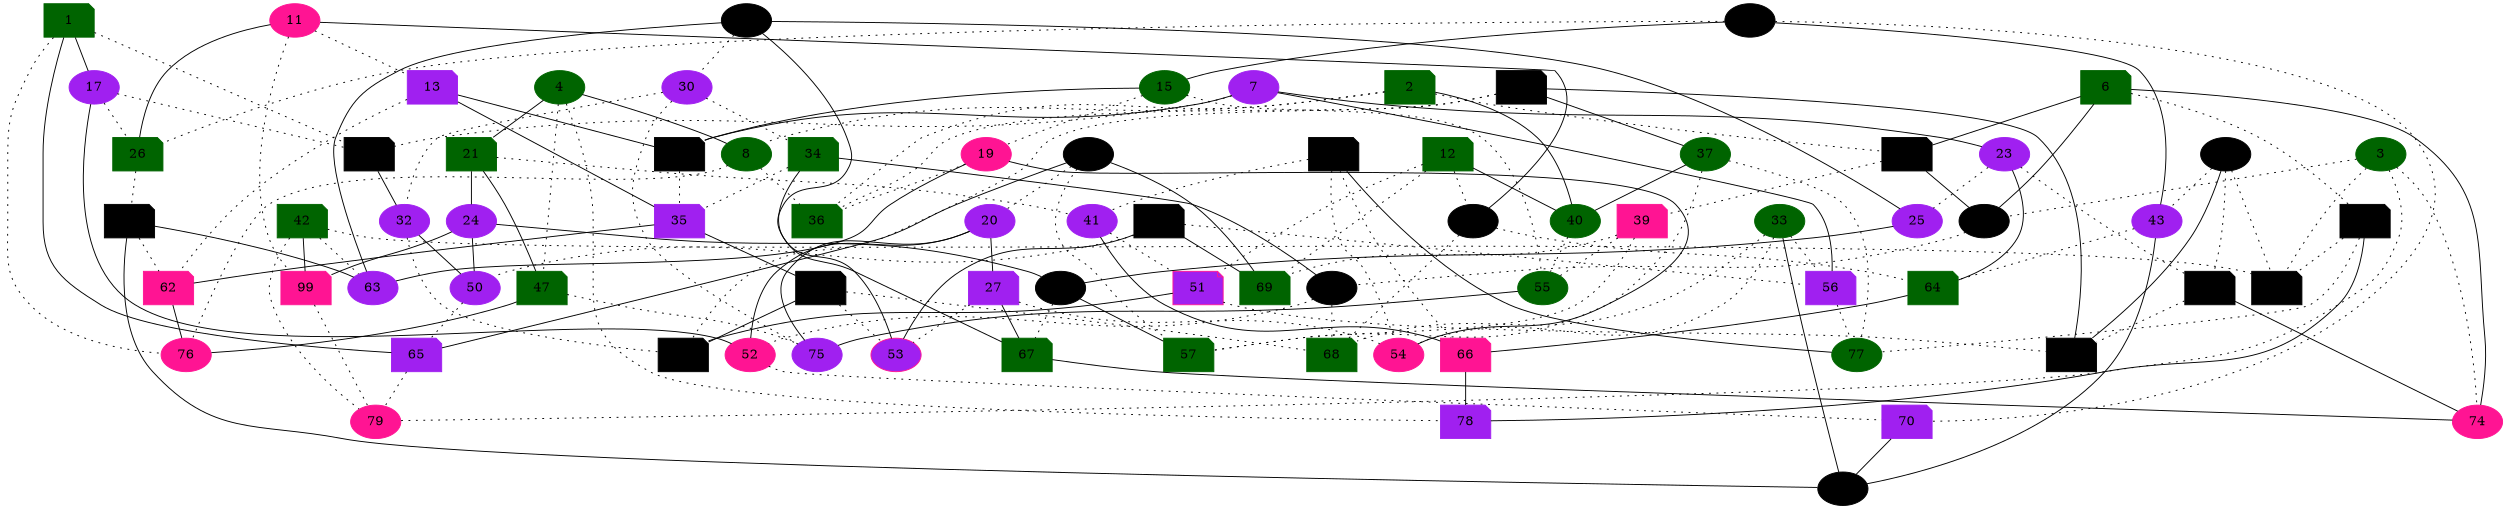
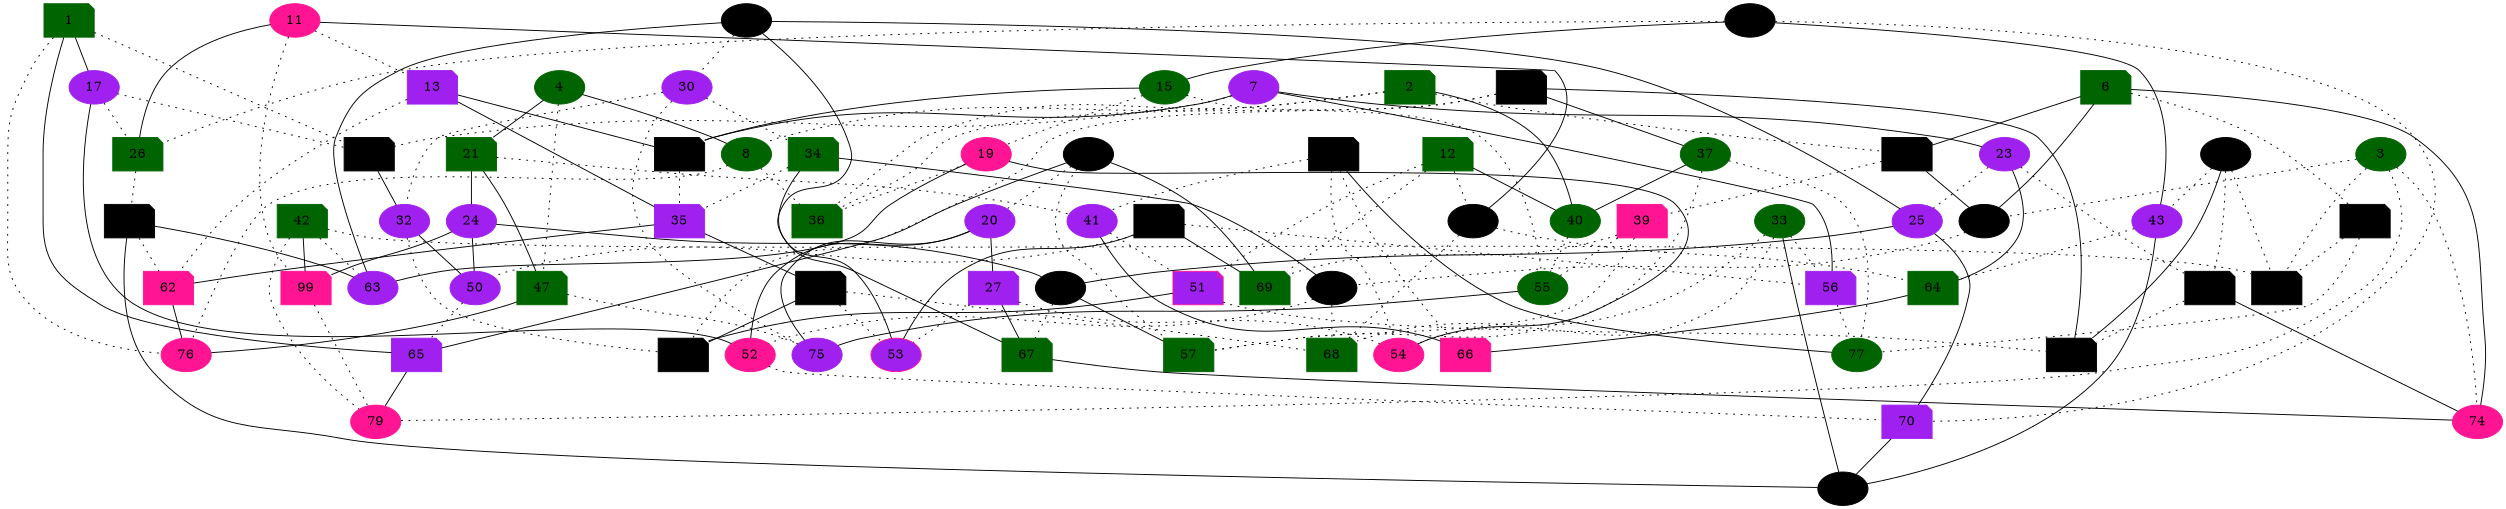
none -> (1963, 318)
(396, 389) -> (396, 389)
(1466, 422) -> none
